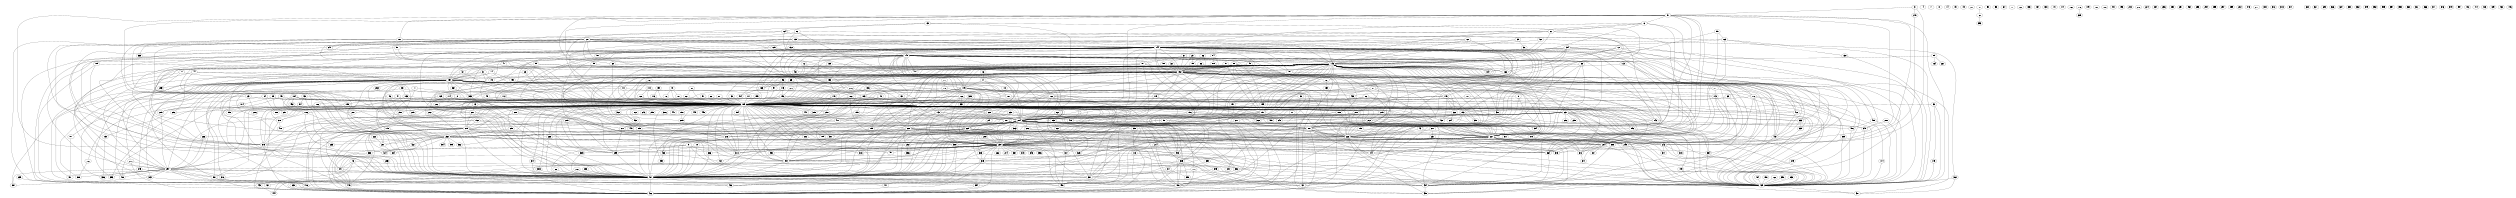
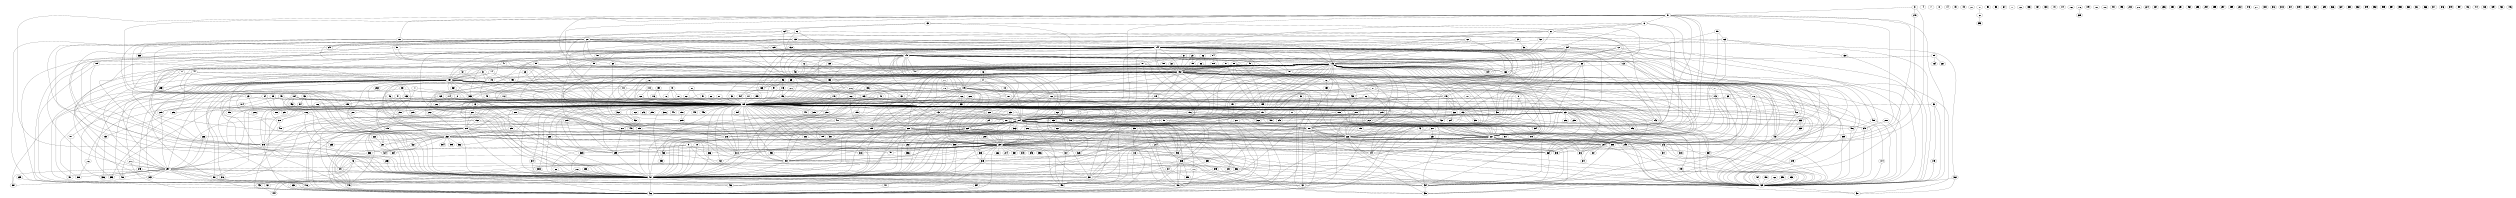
none -> (2299, 7)
(970, 96) -> (970, 96)
